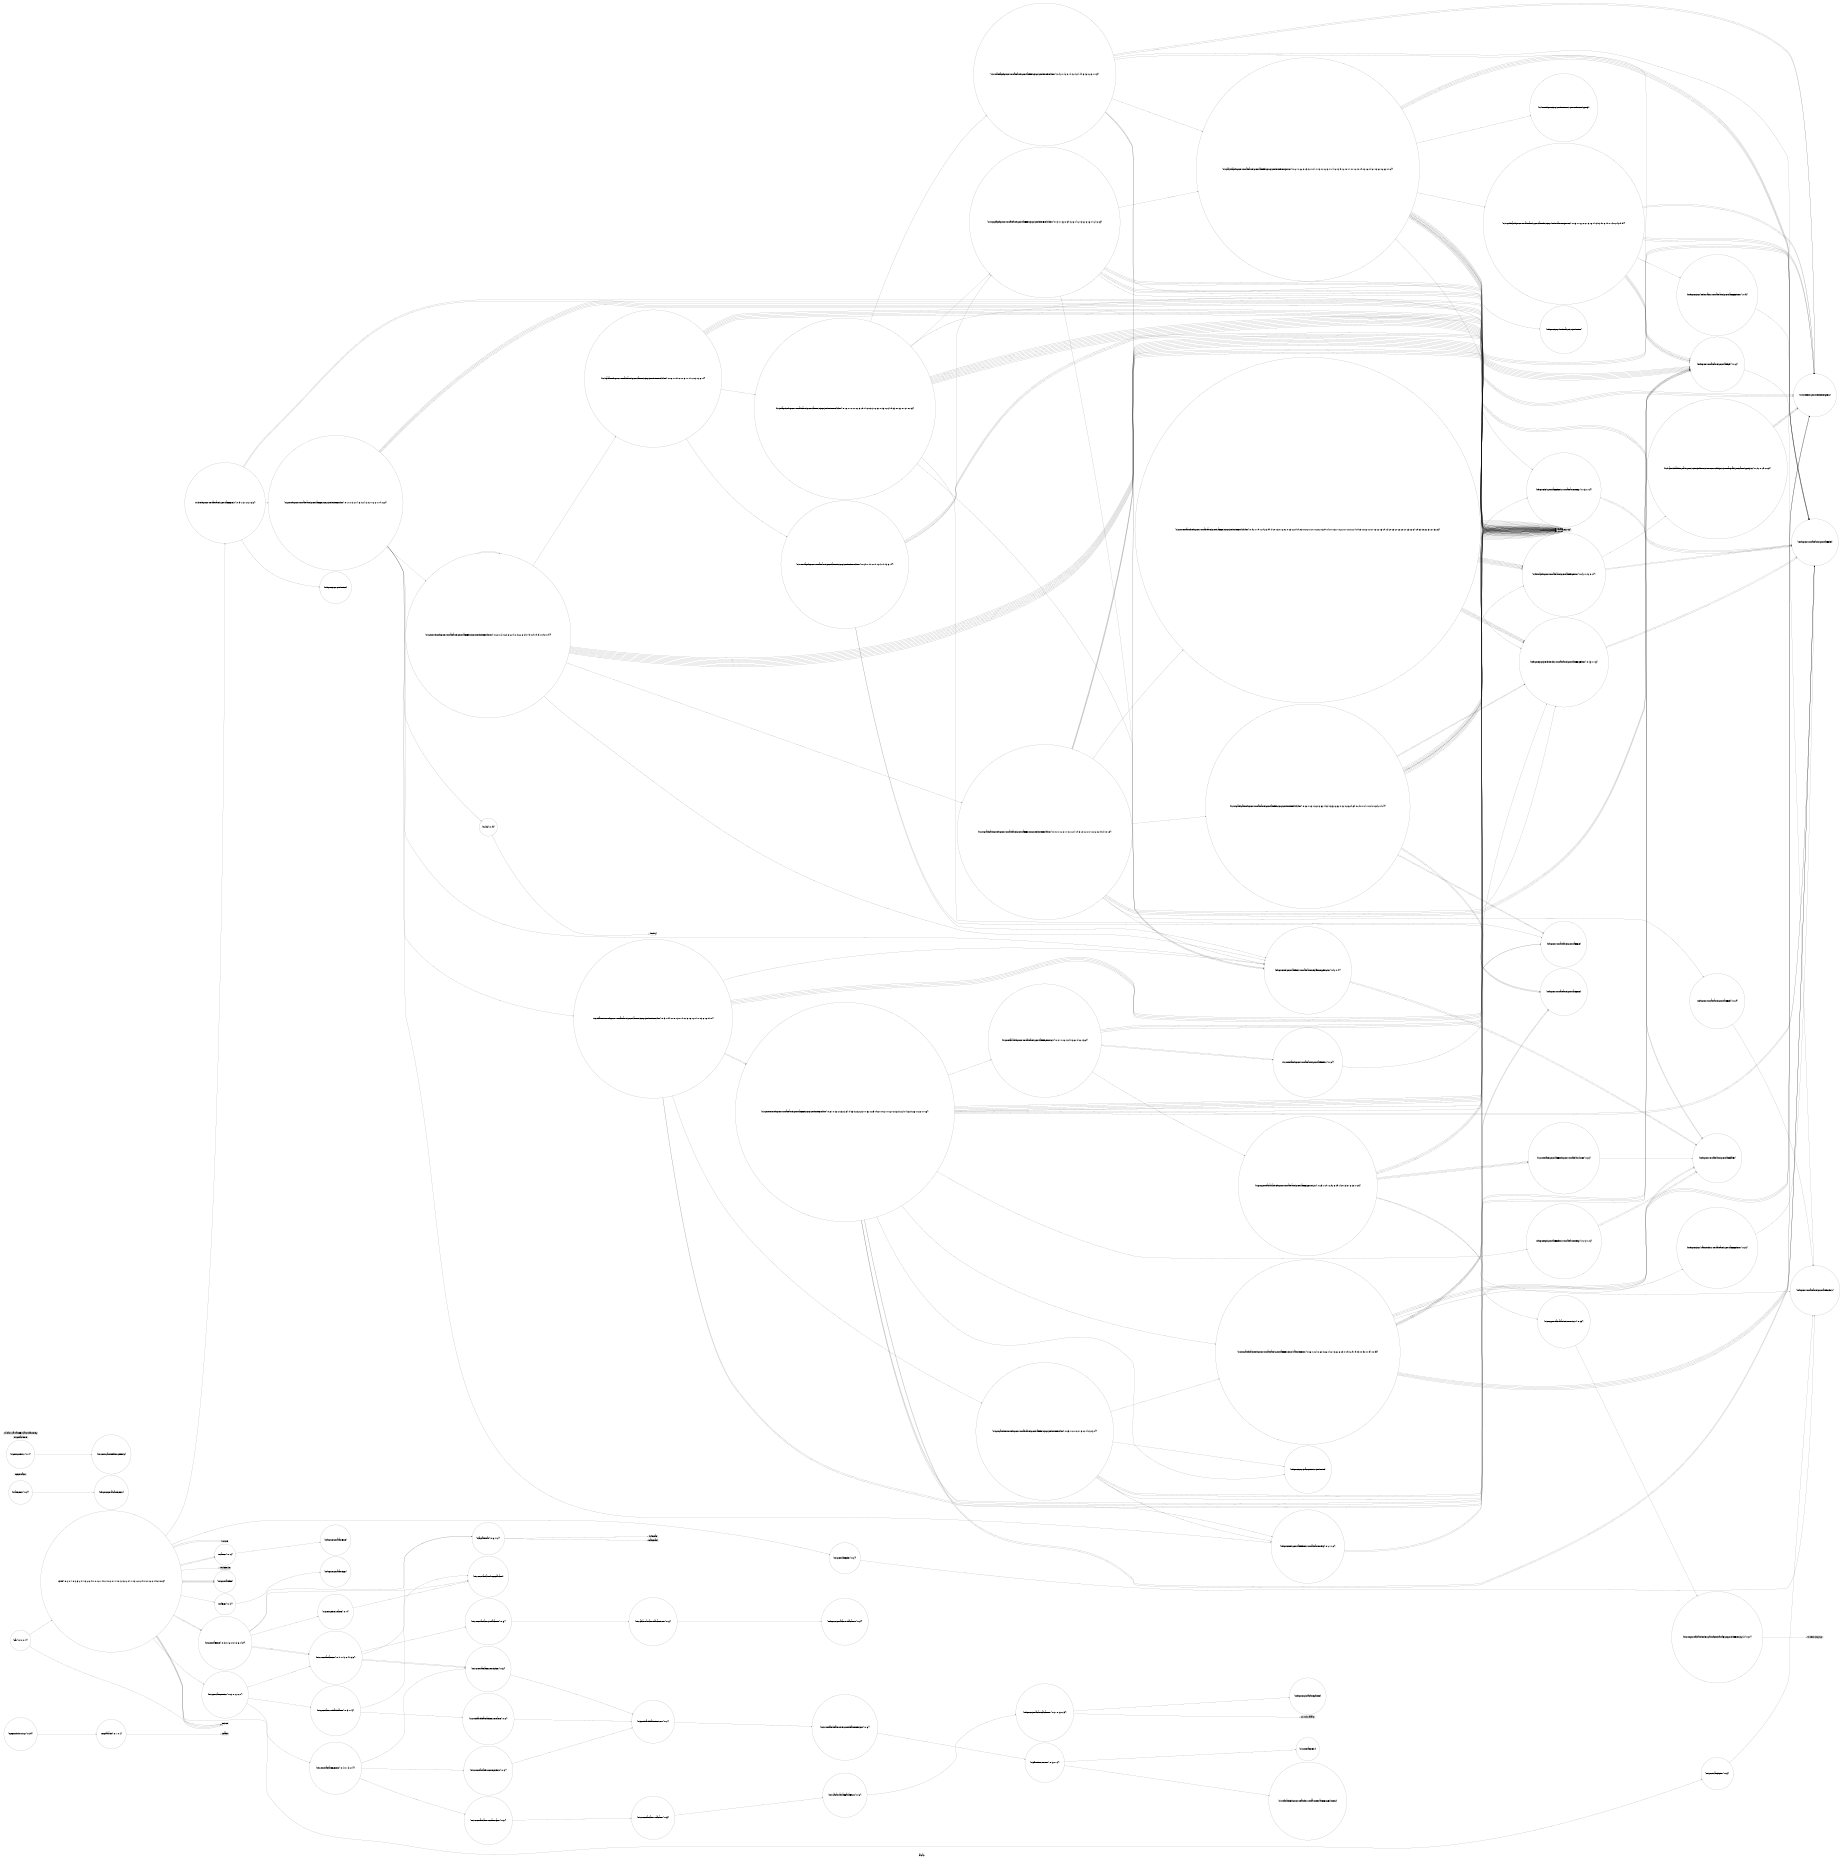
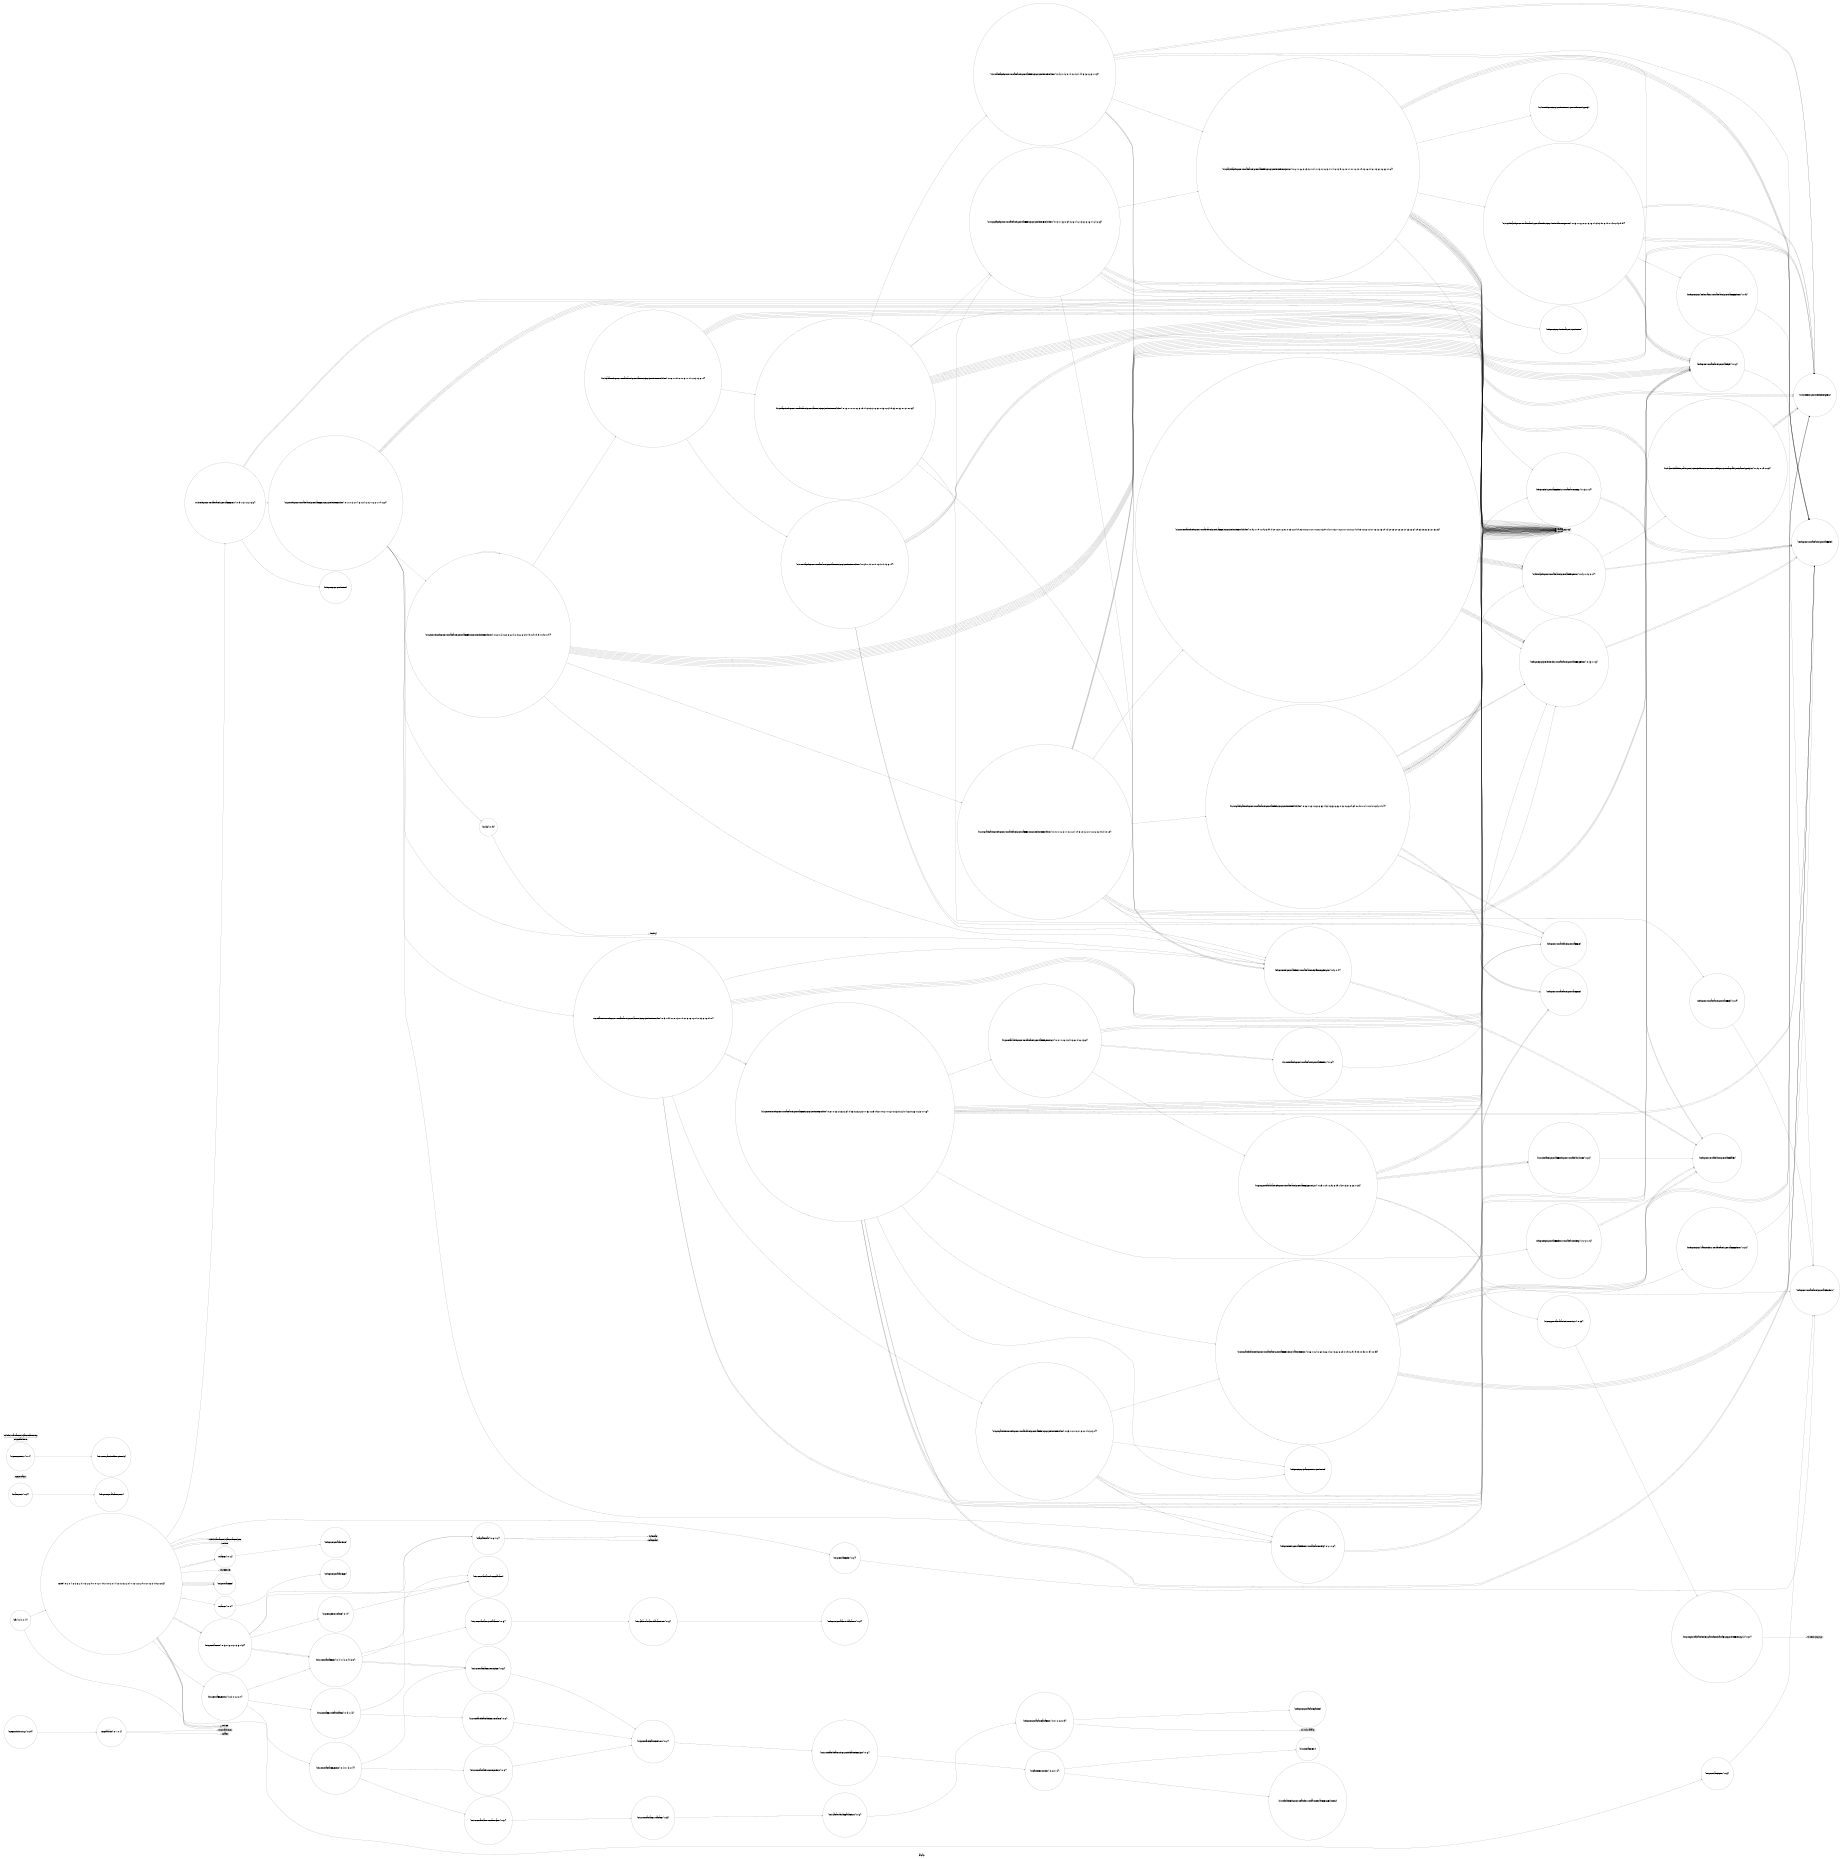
none -> (225, 1540)
none -> (225, 1730)
